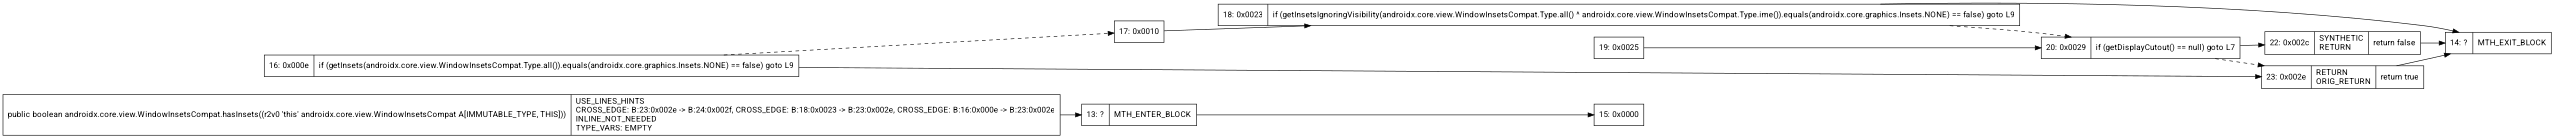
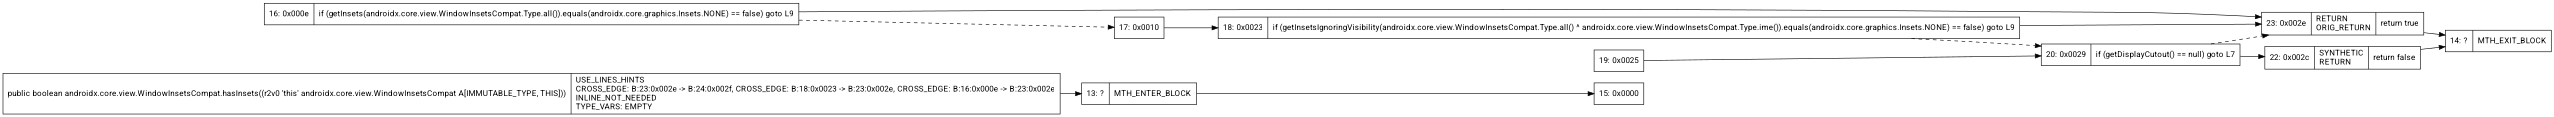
(2167, 6) -> (2138, 25)
